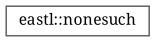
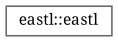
(78, 21) -> (59, 21)
